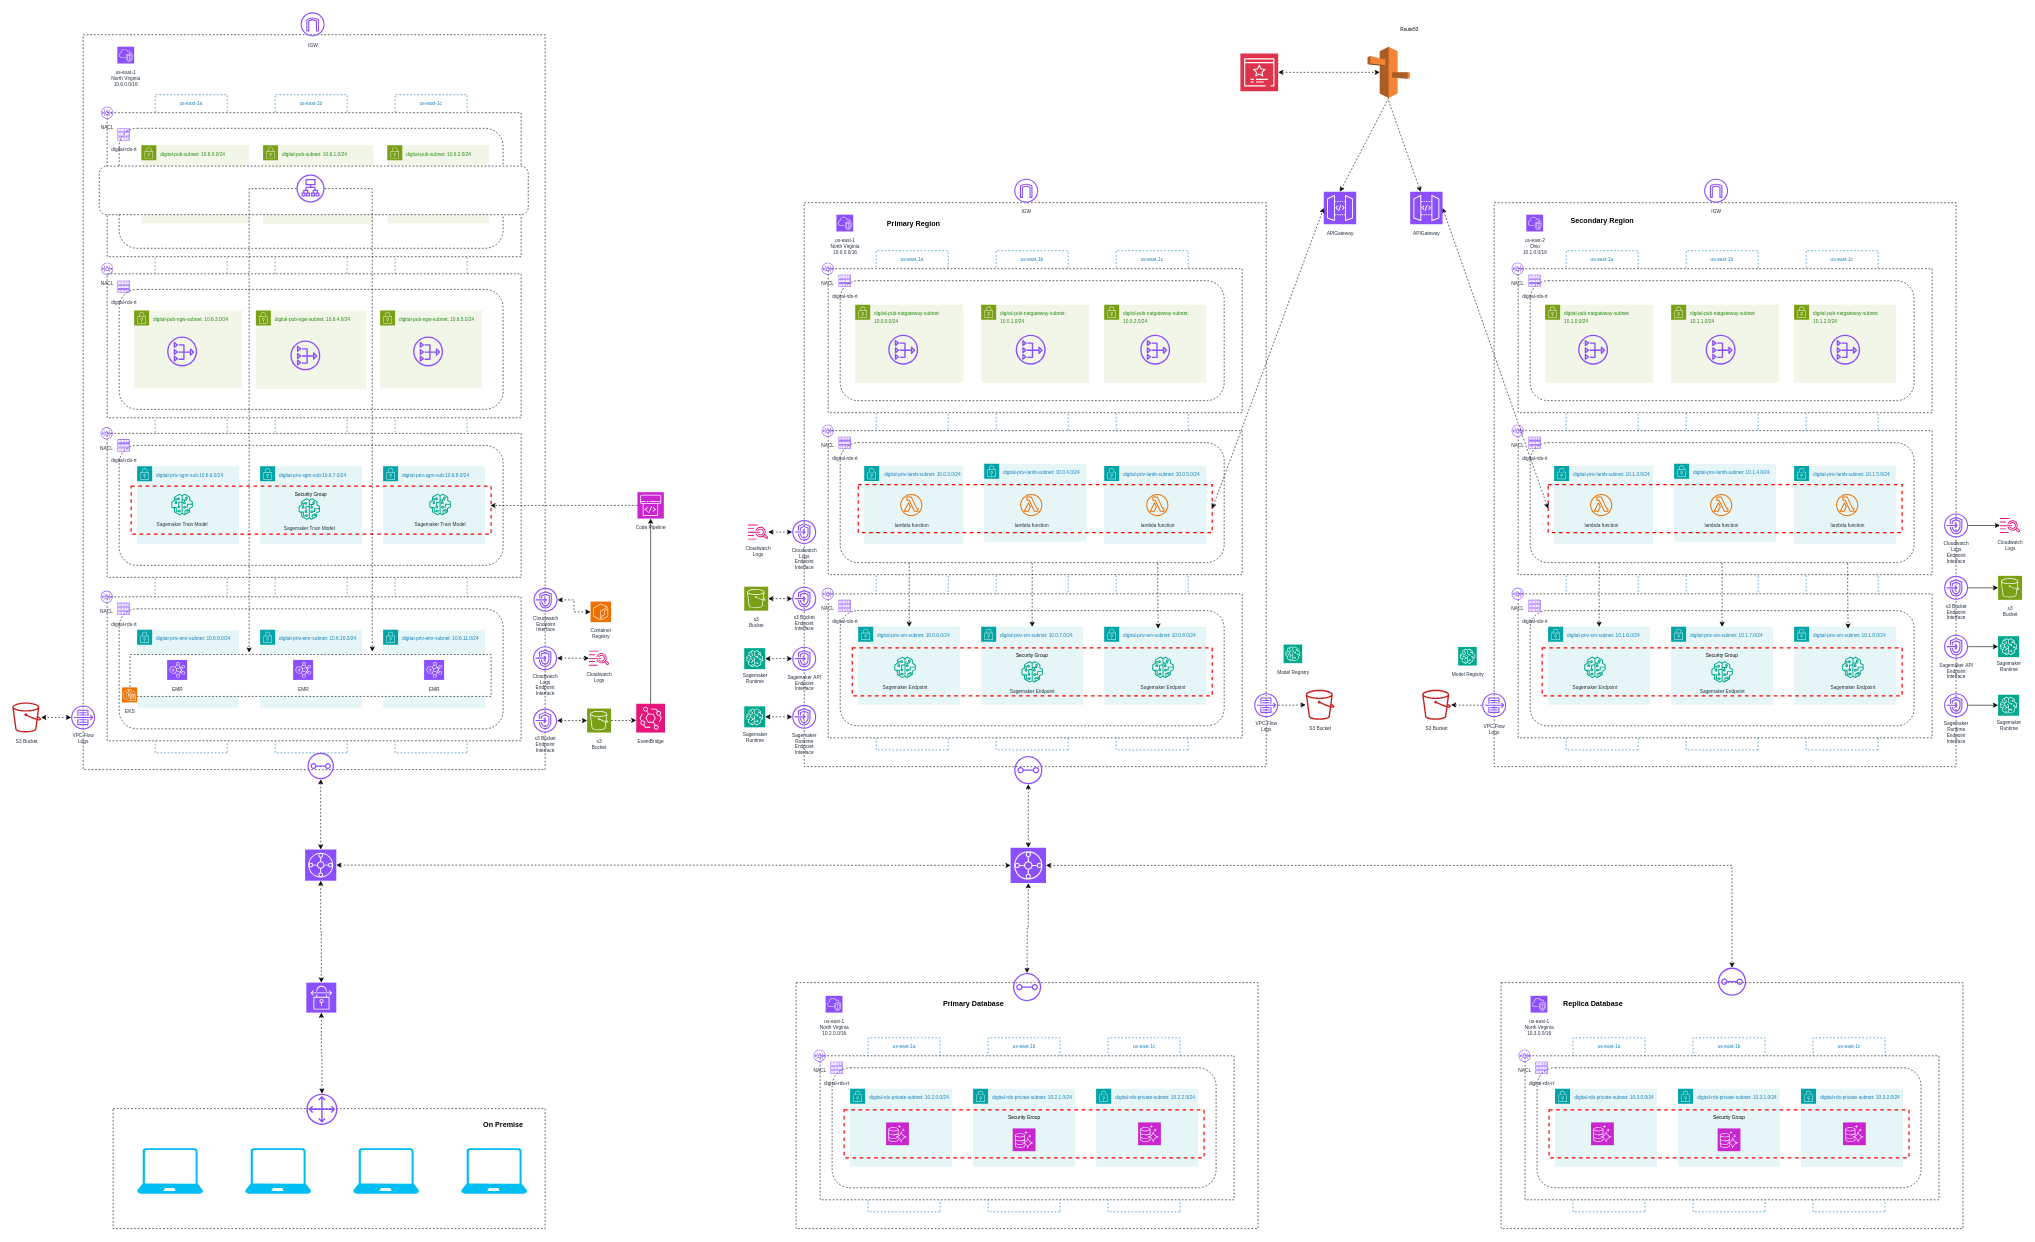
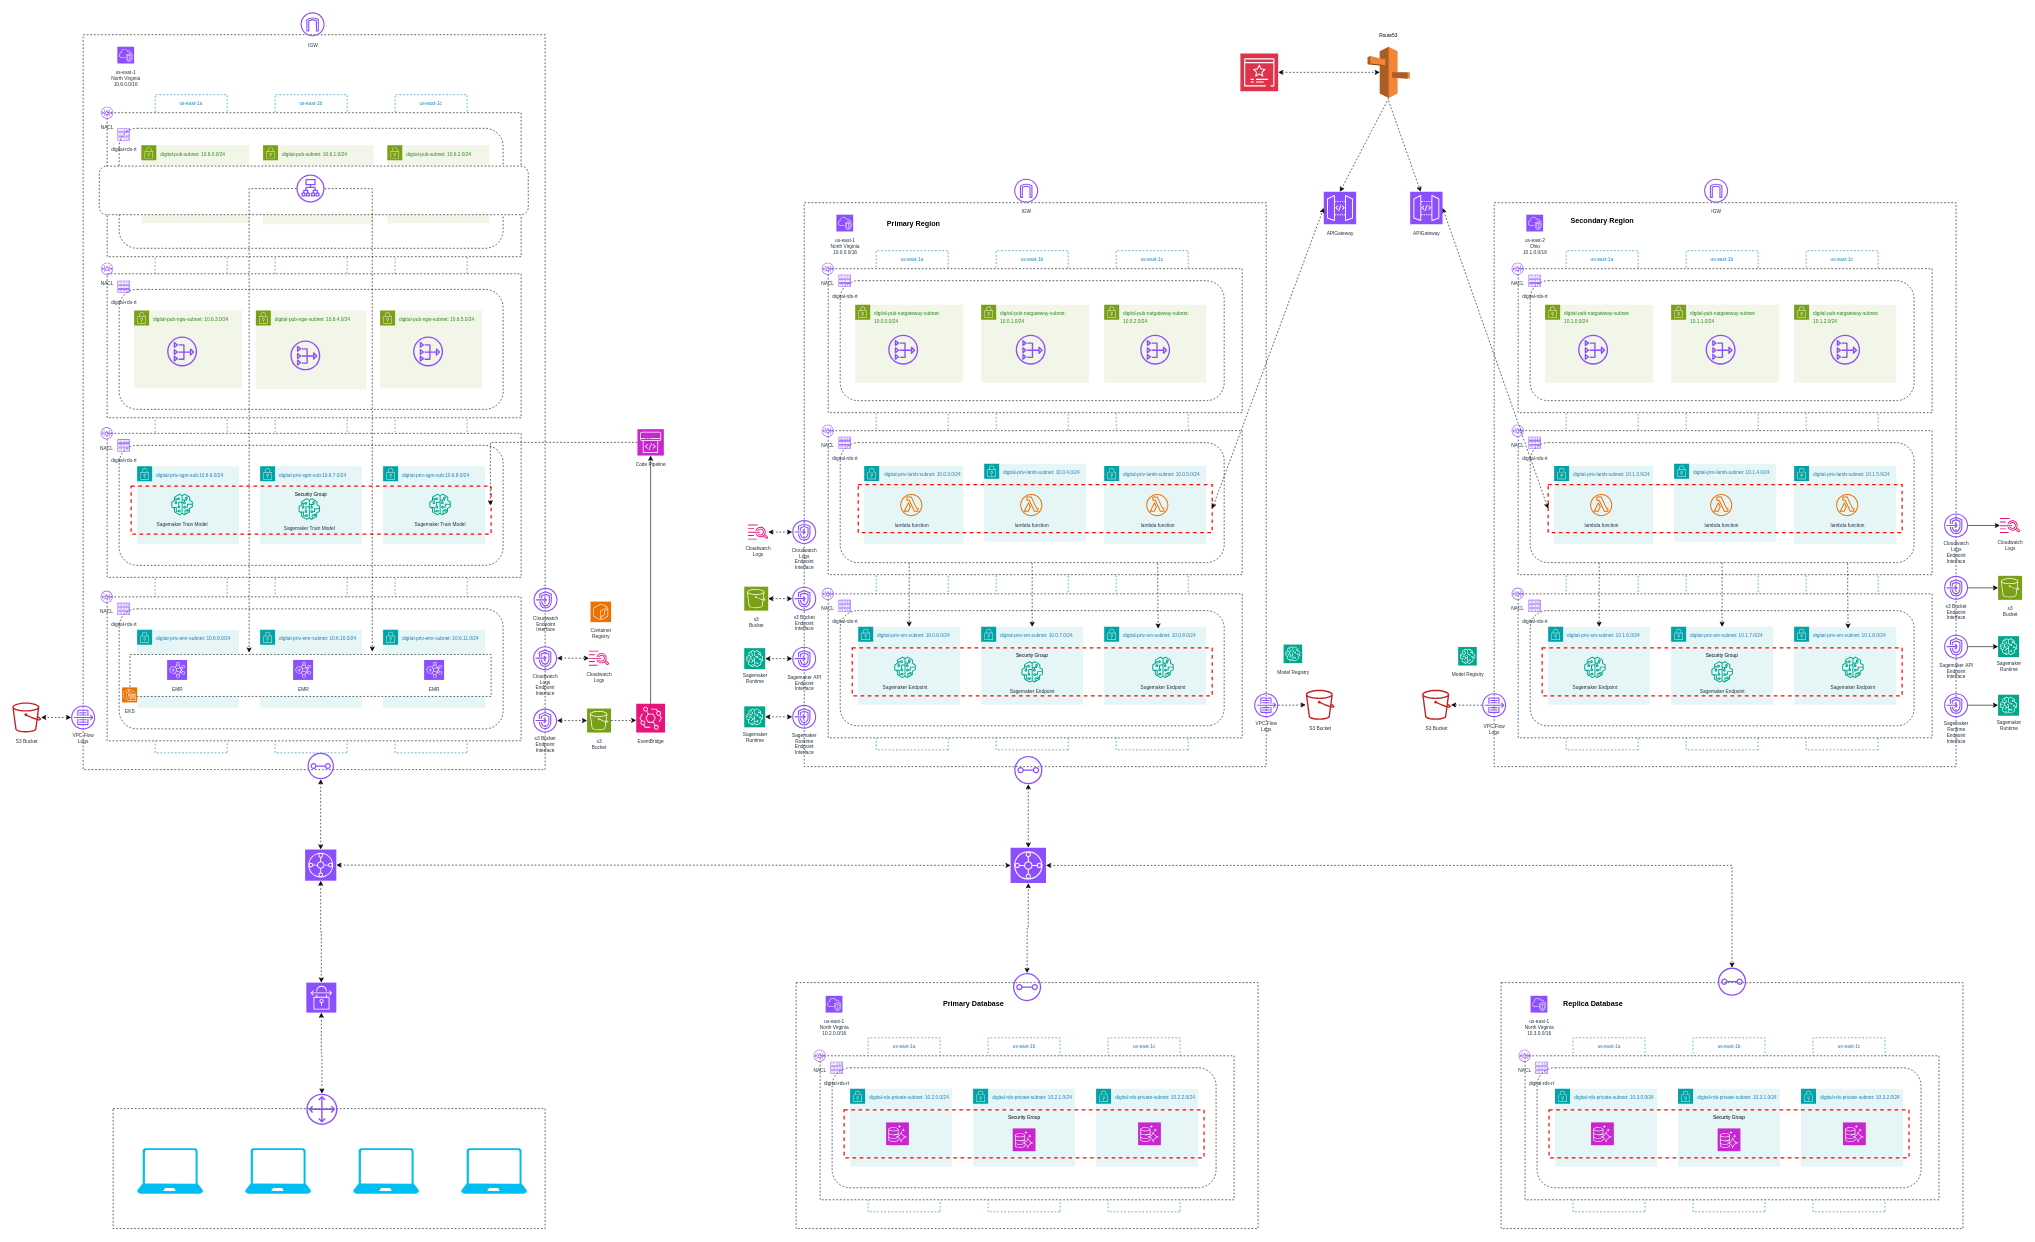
(1410, 29) -> (1389, 35)
(651, 505) -> (651, 442)
(586, 612) -> none
(503, 1125) -> none
